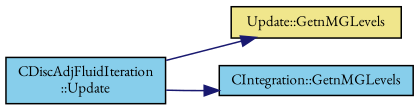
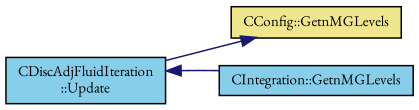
(316, 22) -> (316, 22)
(185, 91) -> (200, 70)
